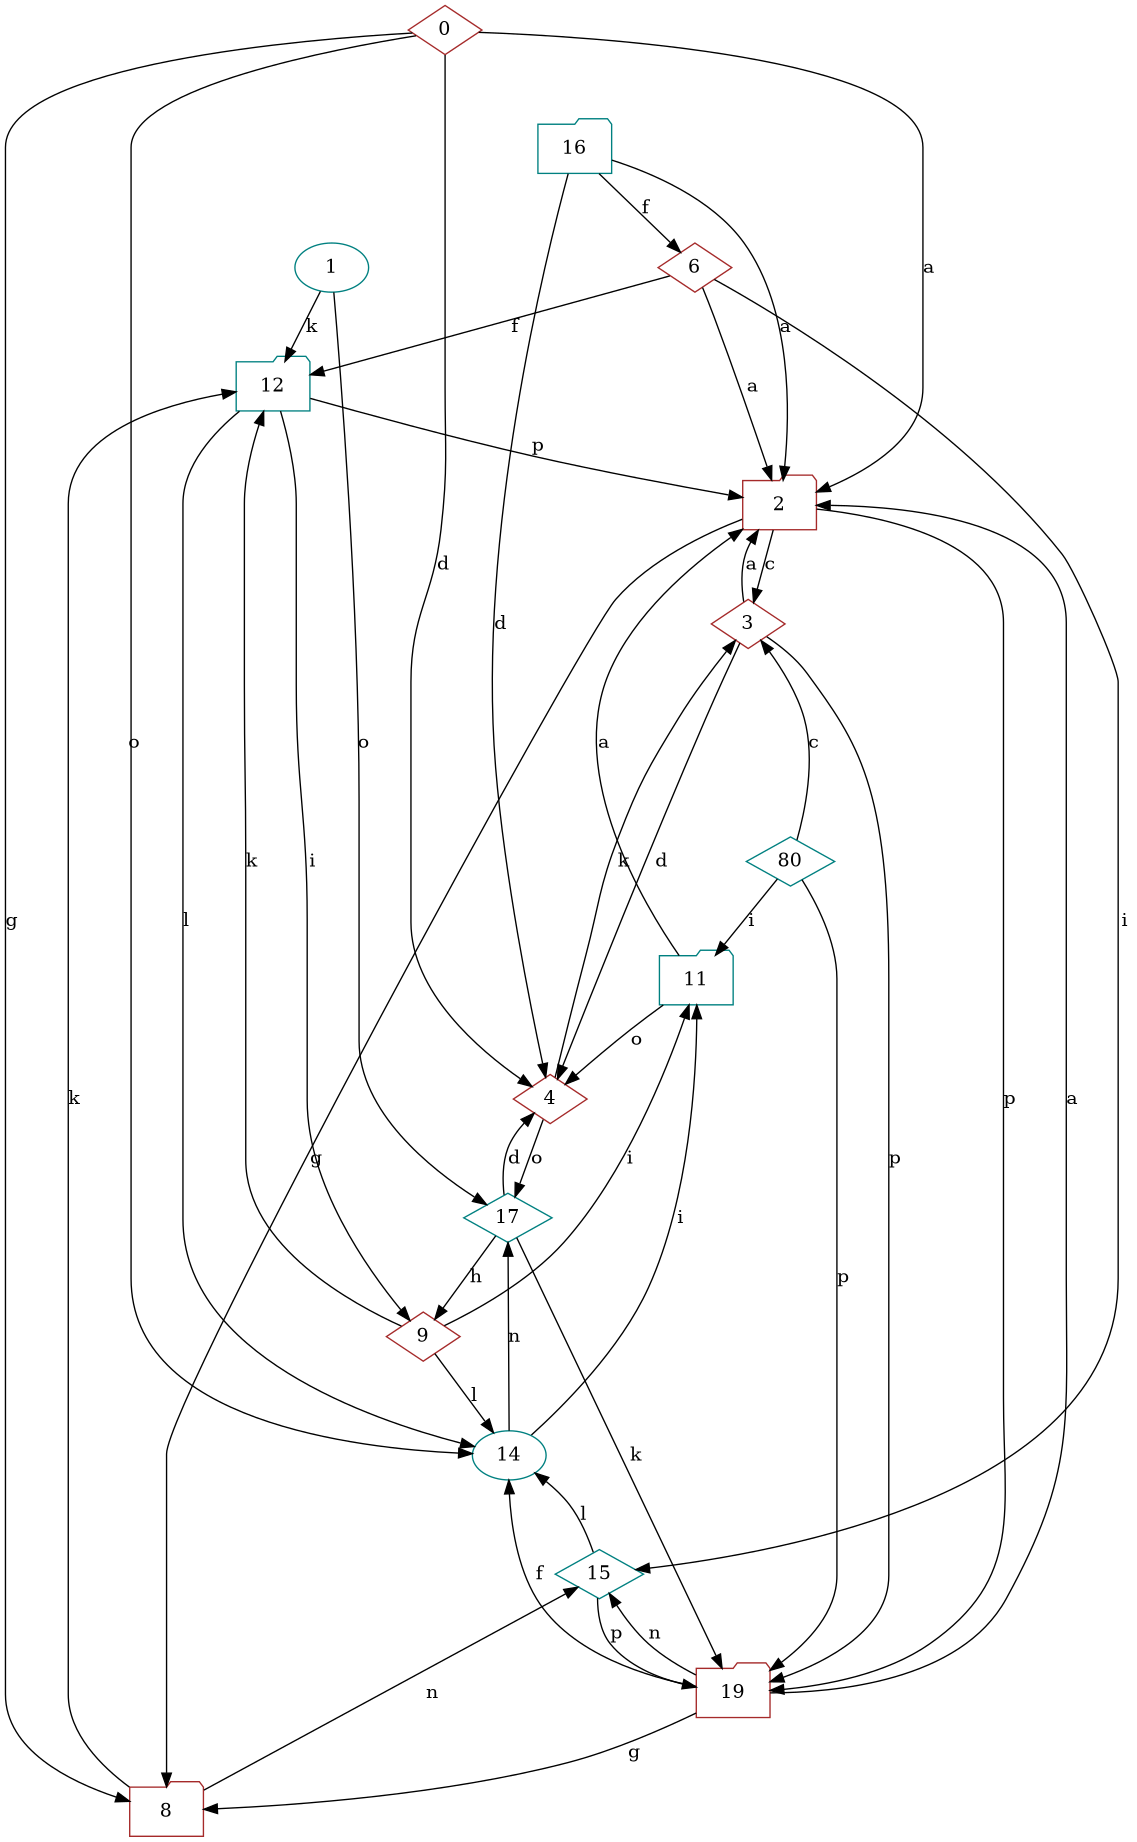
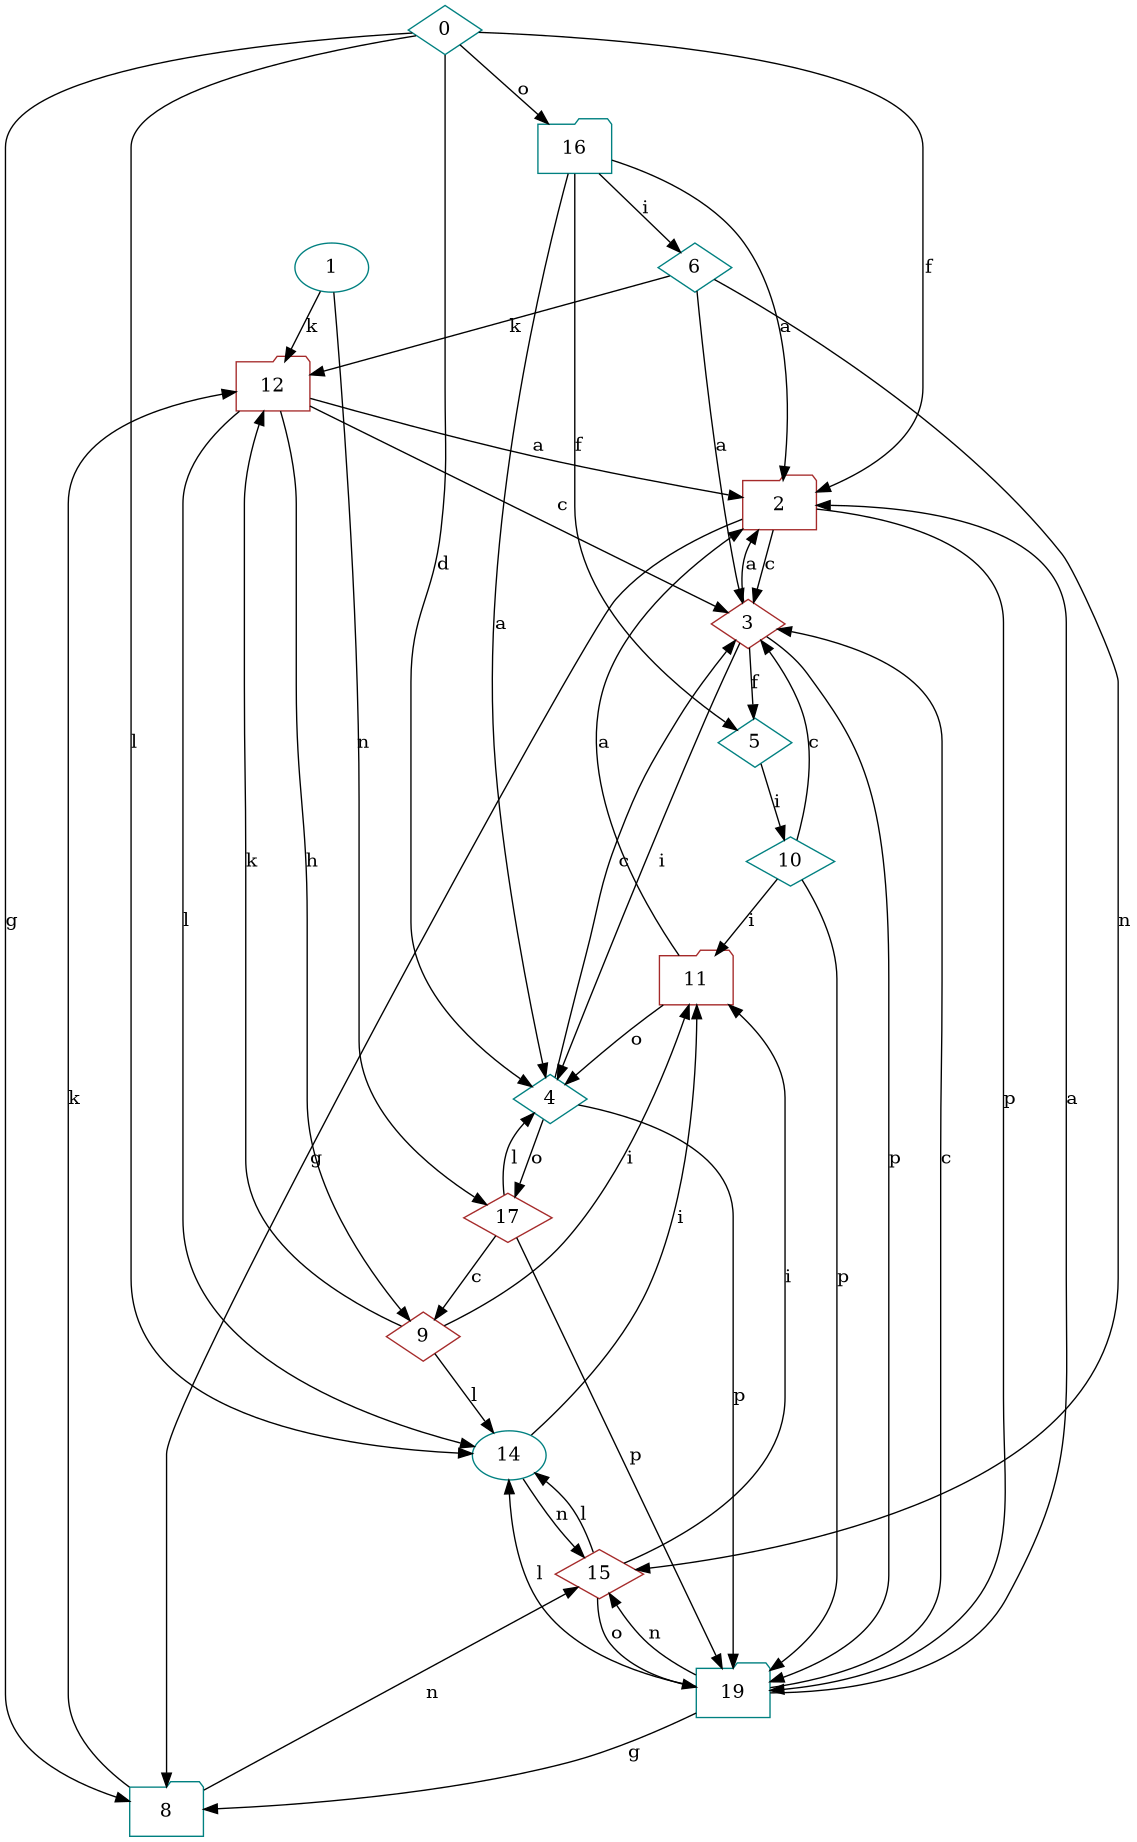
(445, 30) -> (445, 30)
none -> (499, 80)
(646, 208) -> (646, 208)
(695, 268) -> (695, 268)
(929, 268) -> (929, 268)
(515, 327) -> (515, 327)
(736, 377) -> (714, 441)
(273, 386) -> (273, 386)
(539, 446) -> (539, 446)
none -> (513, 506)
(501, 624) -> (501, 624)
(134, 743) -> (134, 743)
(364, 743) -> (364, 743)
none -> (755, 743)
(313, 861) -> (313, 861)
(624, 861) -> (624, 861)
(662, 861) -> (662, 861)
(790, 861) -> (790, 861)
(1125, 921) -> (1125, 921)
(696, 980) -> (696, 980)
(550, 1099) -> (550, 1099)
(515, 1158) -> (515, 1158)
none -> (941, 1168)
(508, 1218) -> (508, 1218)
(476, 1277) -> (476, 1277)
none -> (785, 1320)
none -> (733, 1333)
(509, 1344) -> (547, 1514)
(636, 1455) -> (636, 1455)
(540, 1574) -> (540, 1574)
(599, 1574) -> (599, 1574)
(617, 1634) -> (617, 1634)
(733, 1693) -> (733, 1693)
(167, 1812) -> (167, 1812)
